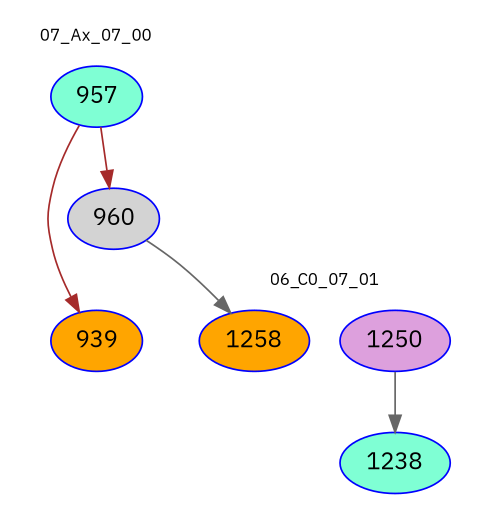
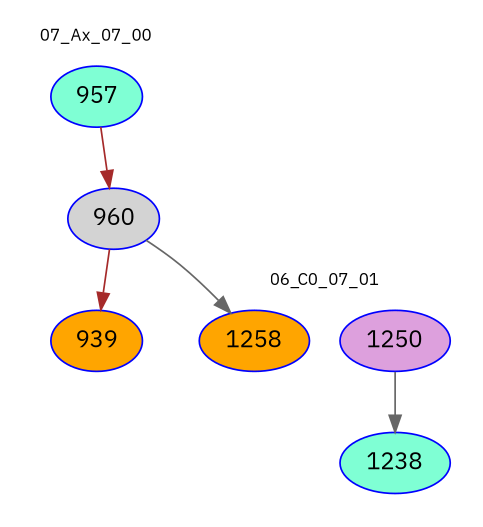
(49, 210) -> (106, 271)
